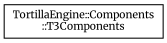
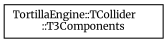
(84, 21) -> (84, 21)
